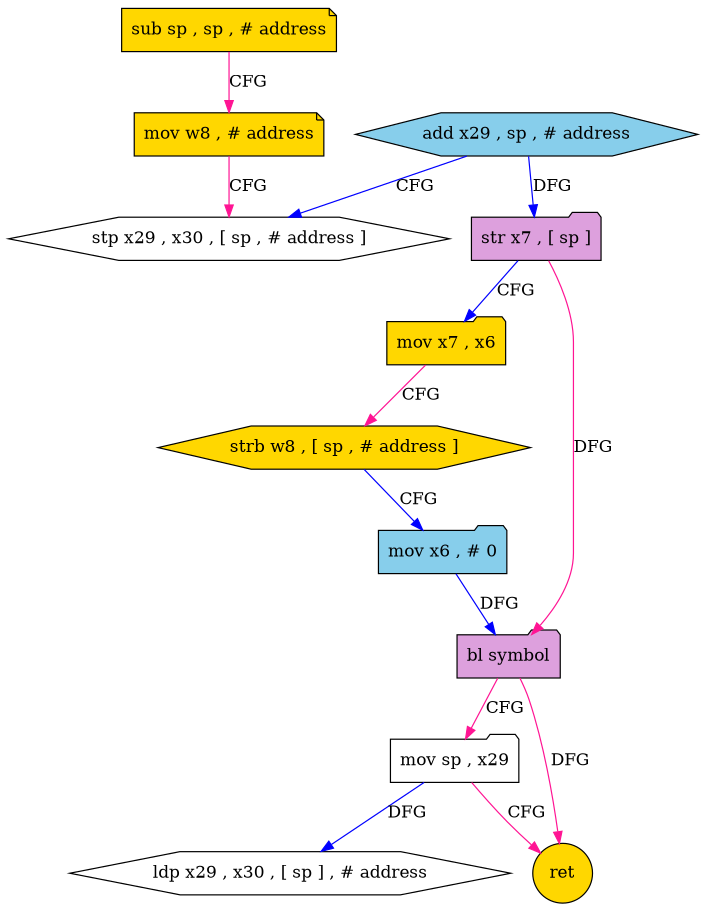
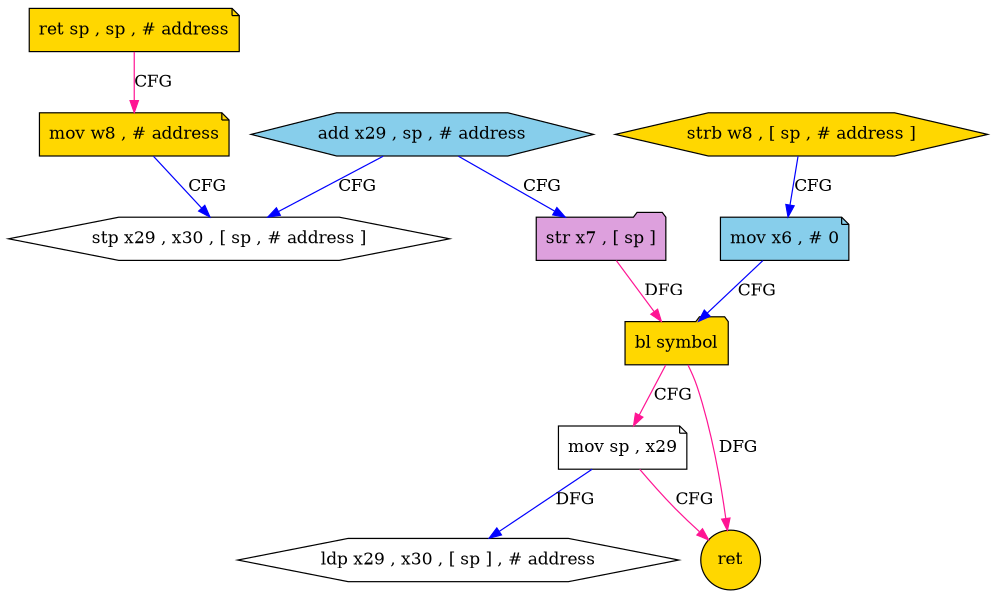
(229, 30) -> (134, 30)
(229, 181) -> (178, 182)
(552, 187) -> (542, 187)
(446, 343) -> none
(443, 552) -> (785, 239)
(500, 604) -> (757, 291)
(509, 656) -> (677, 343)
(455, 761) -> (623, 448)
